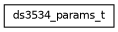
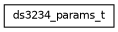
(59, 16) -> (59, 16)
